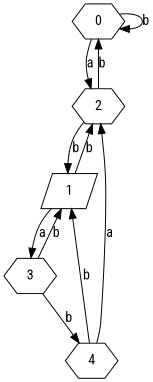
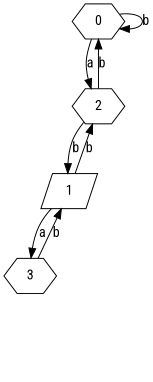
(92, 361) -> none
